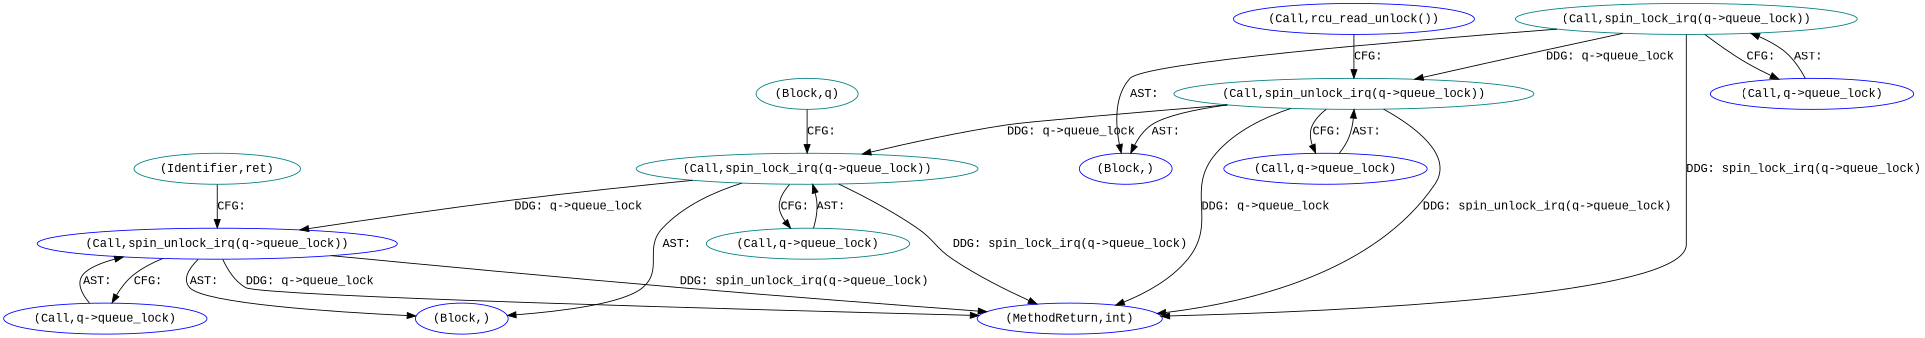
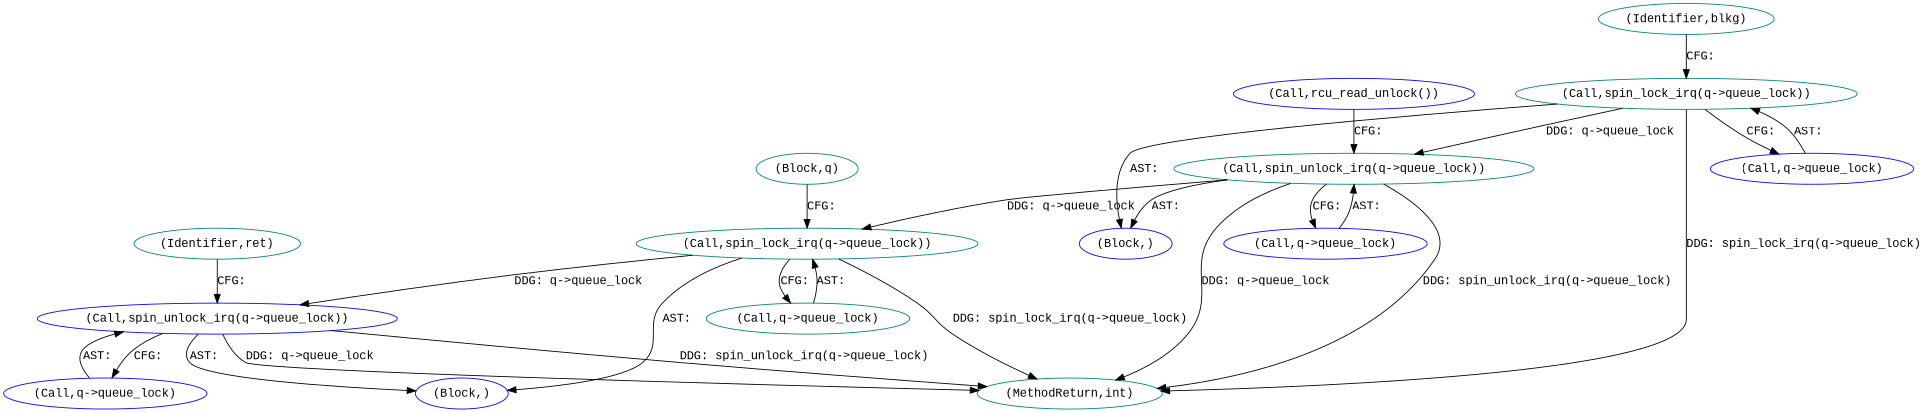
none -> (1686, 19)
(1070, 319) -> (1070, 394)
